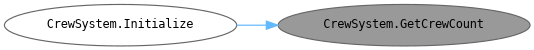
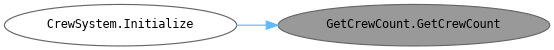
(404, 25) -> (414, 25)
